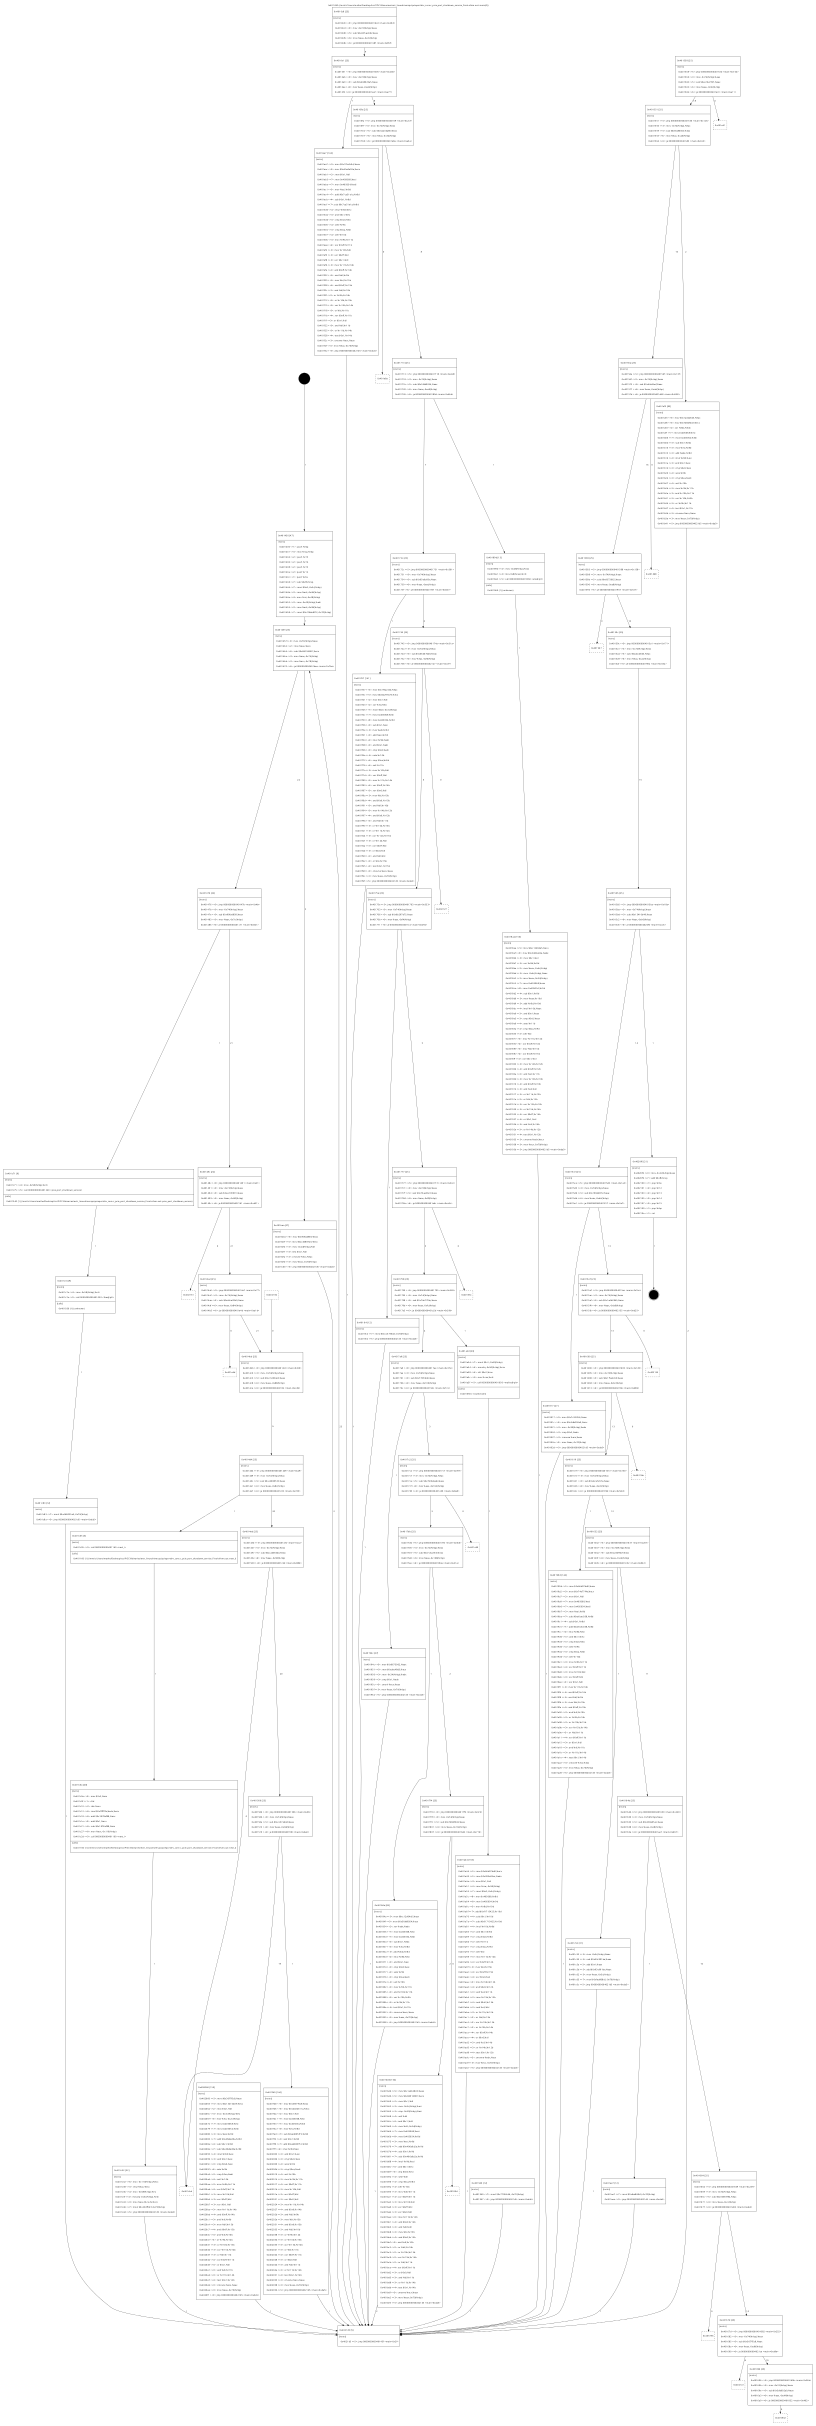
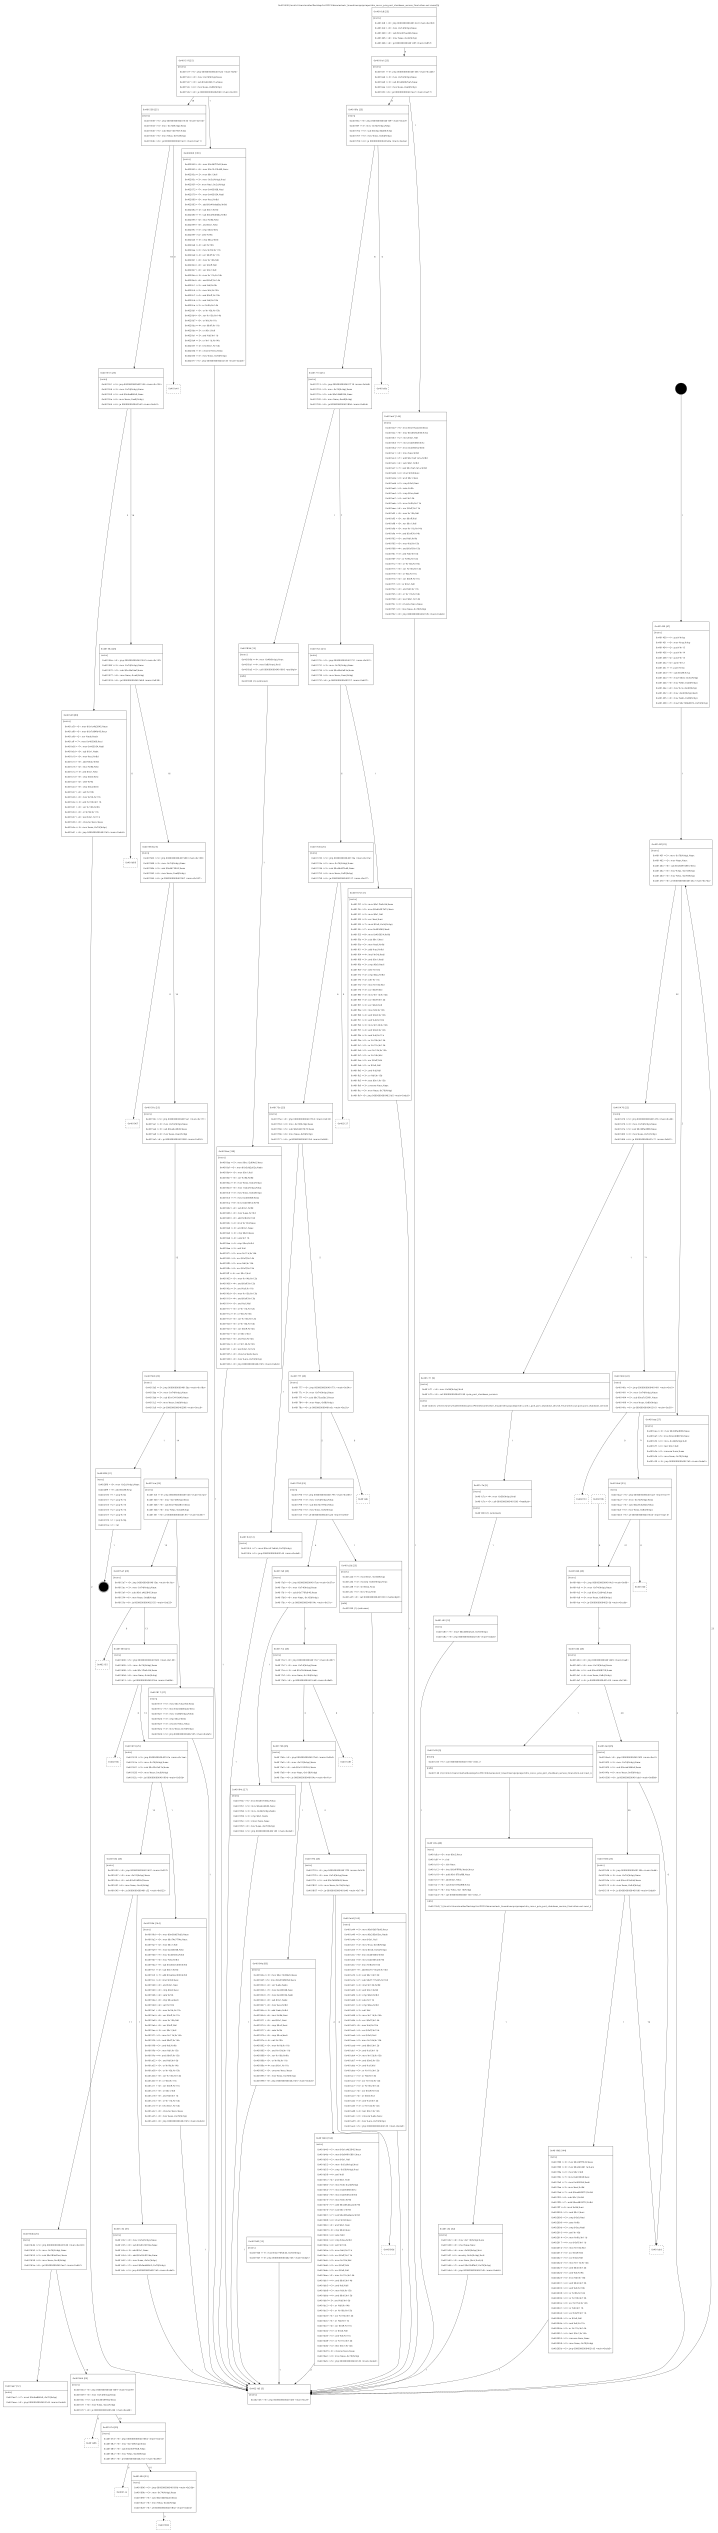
none -> (208, 76)
(559, 2322) -> none
